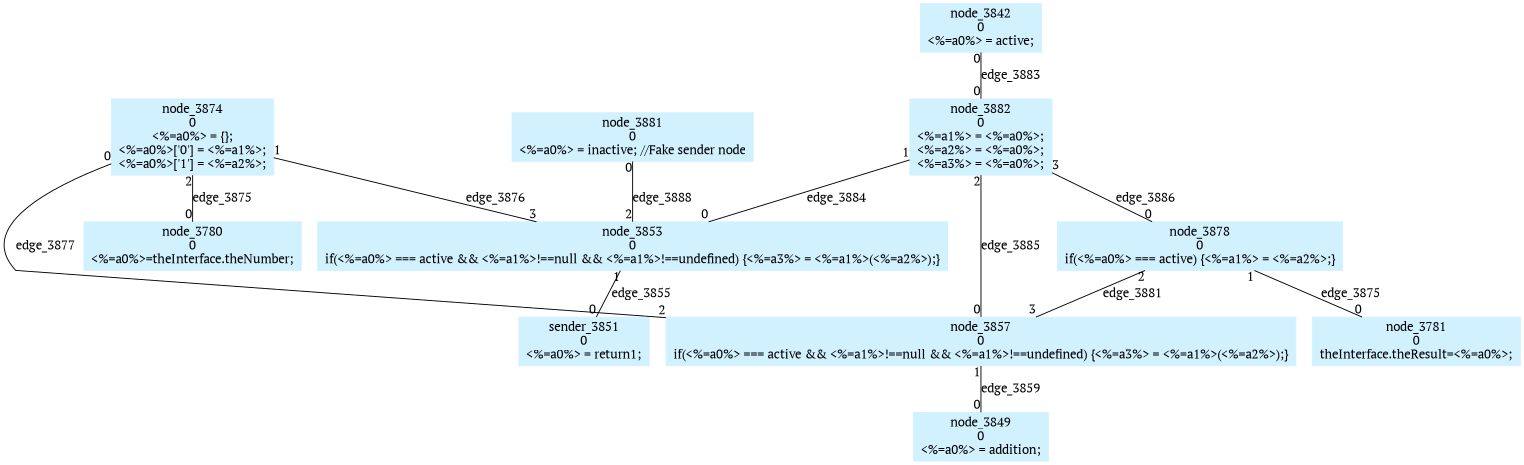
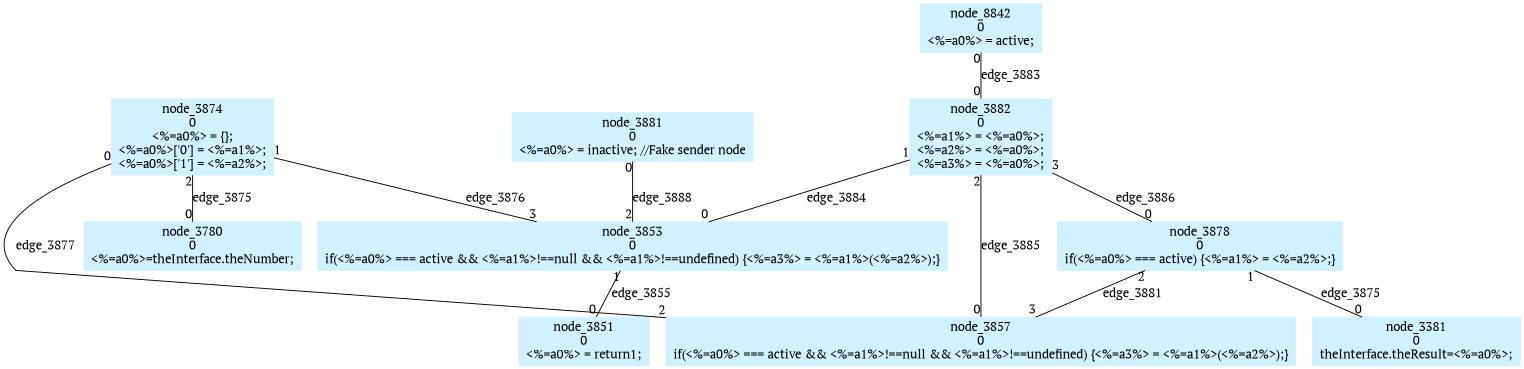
(981, 28) -> (981, 28)
(584, 341) -> (584, 341)
(1416, 341) -> (1416, 341)
(981, 437) -> none
